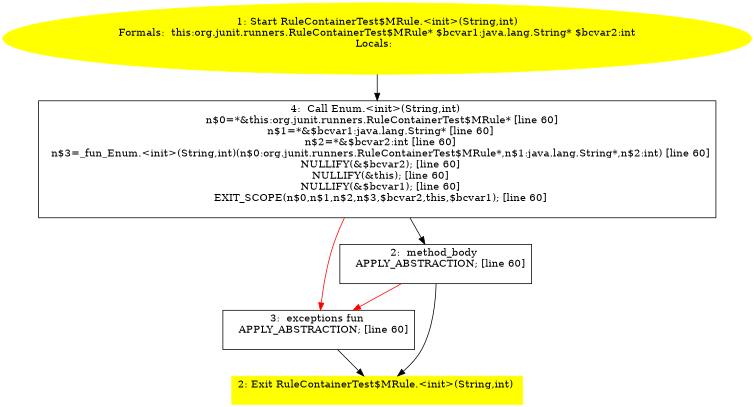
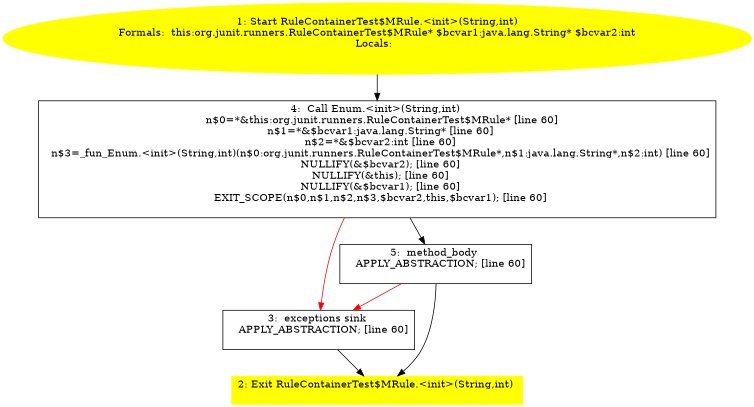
(436, 264) -> (436, 264)
(319, 330) -> (319, 330)
